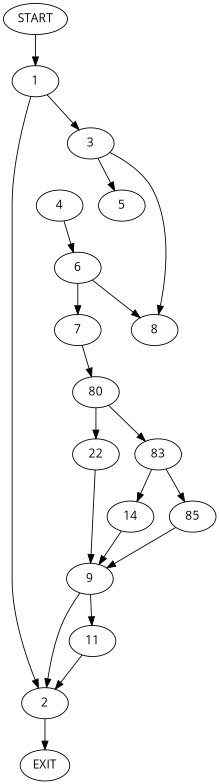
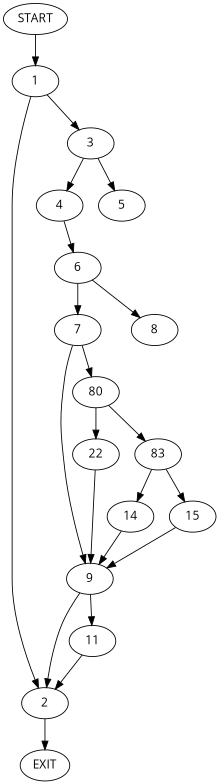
(163, 218) -> (77, 171)
none -> (63, 451)
(193, 517) -> (193, 517)
